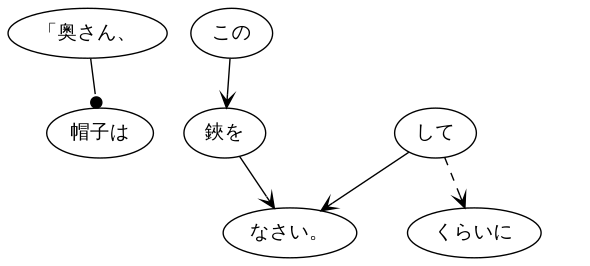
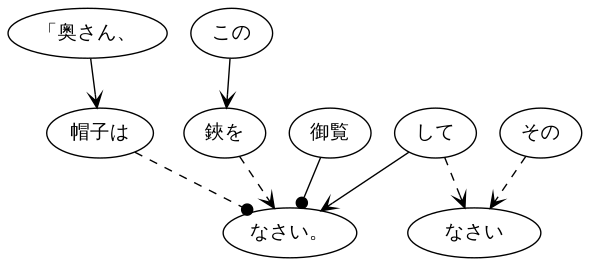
(93, 76) -> (93, 76)
none -> (330, 133)
none -> (541, 133)
(253, 176) -> (253, 176)
none -> (189, 180)
(474, 233) -> (474, 233)
